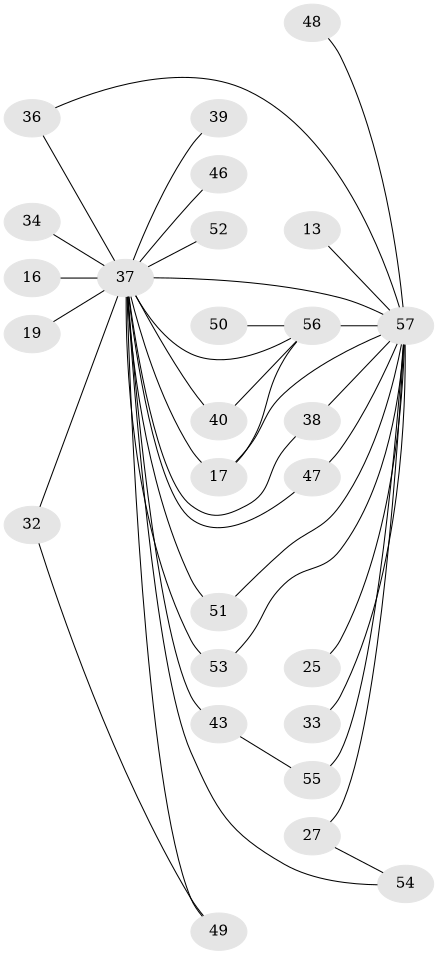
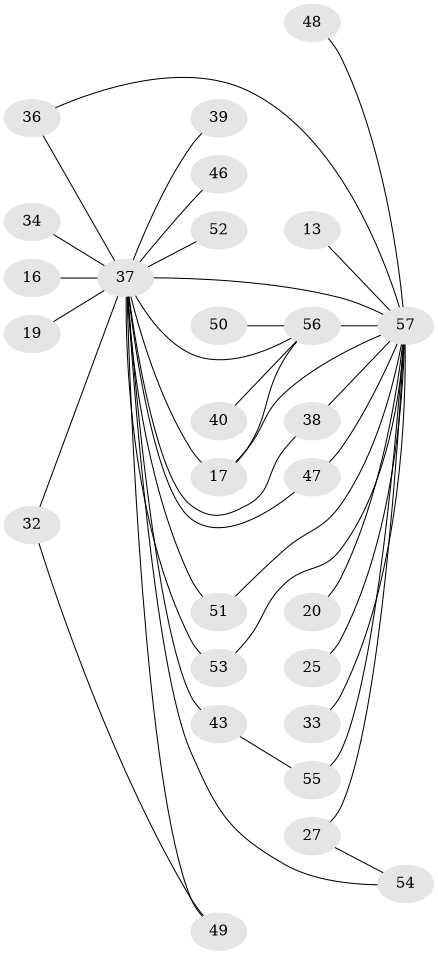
(168, 352) -> none
none -> (312, 612)
